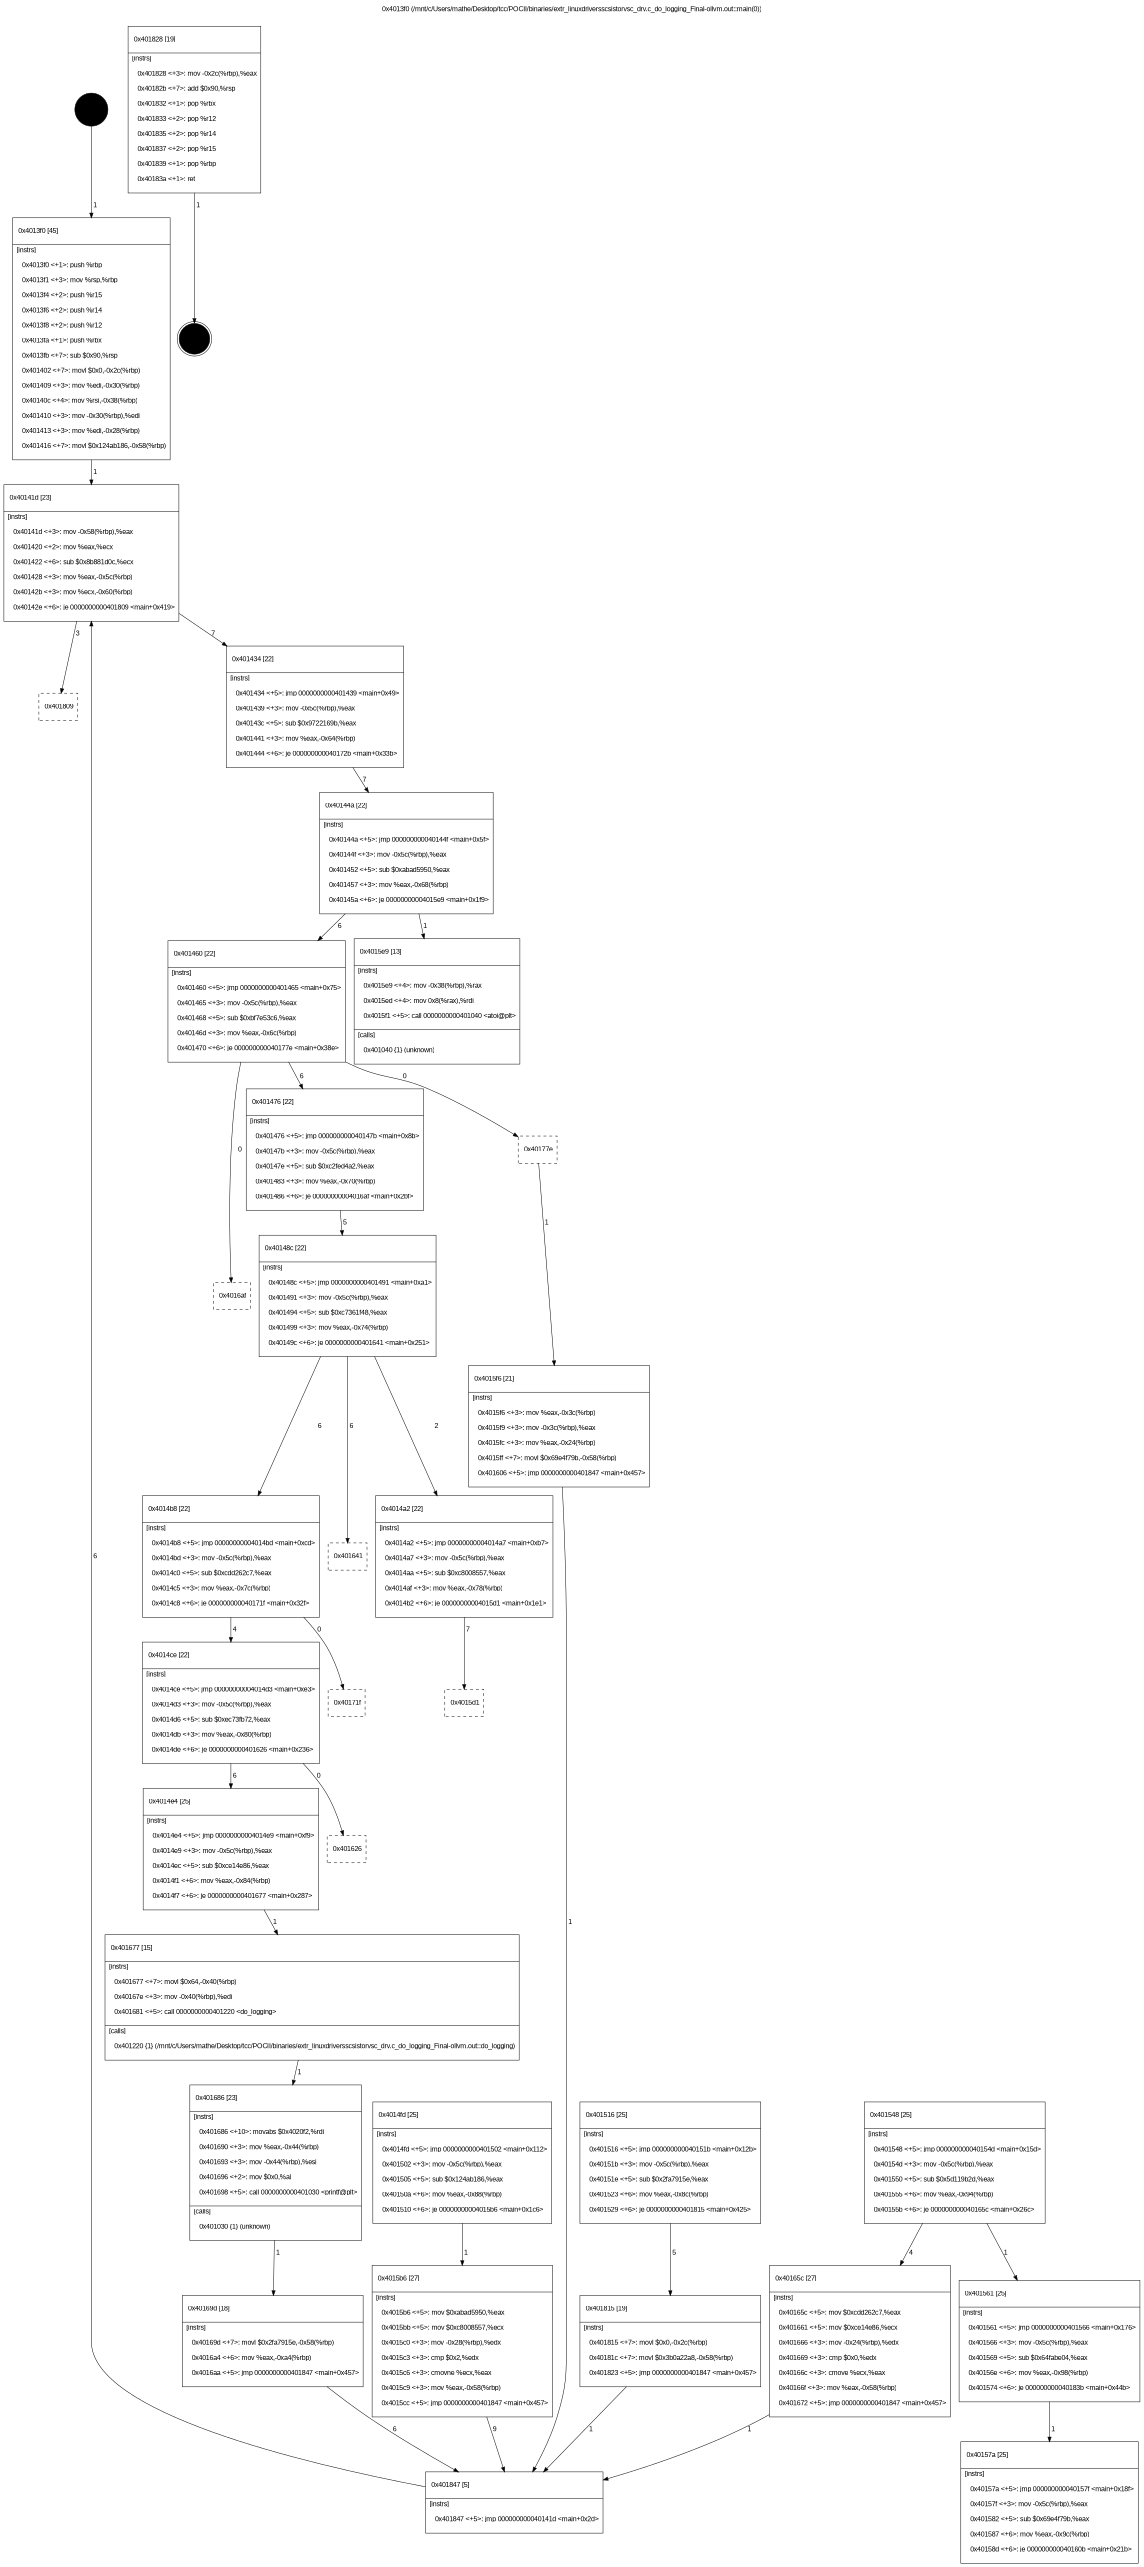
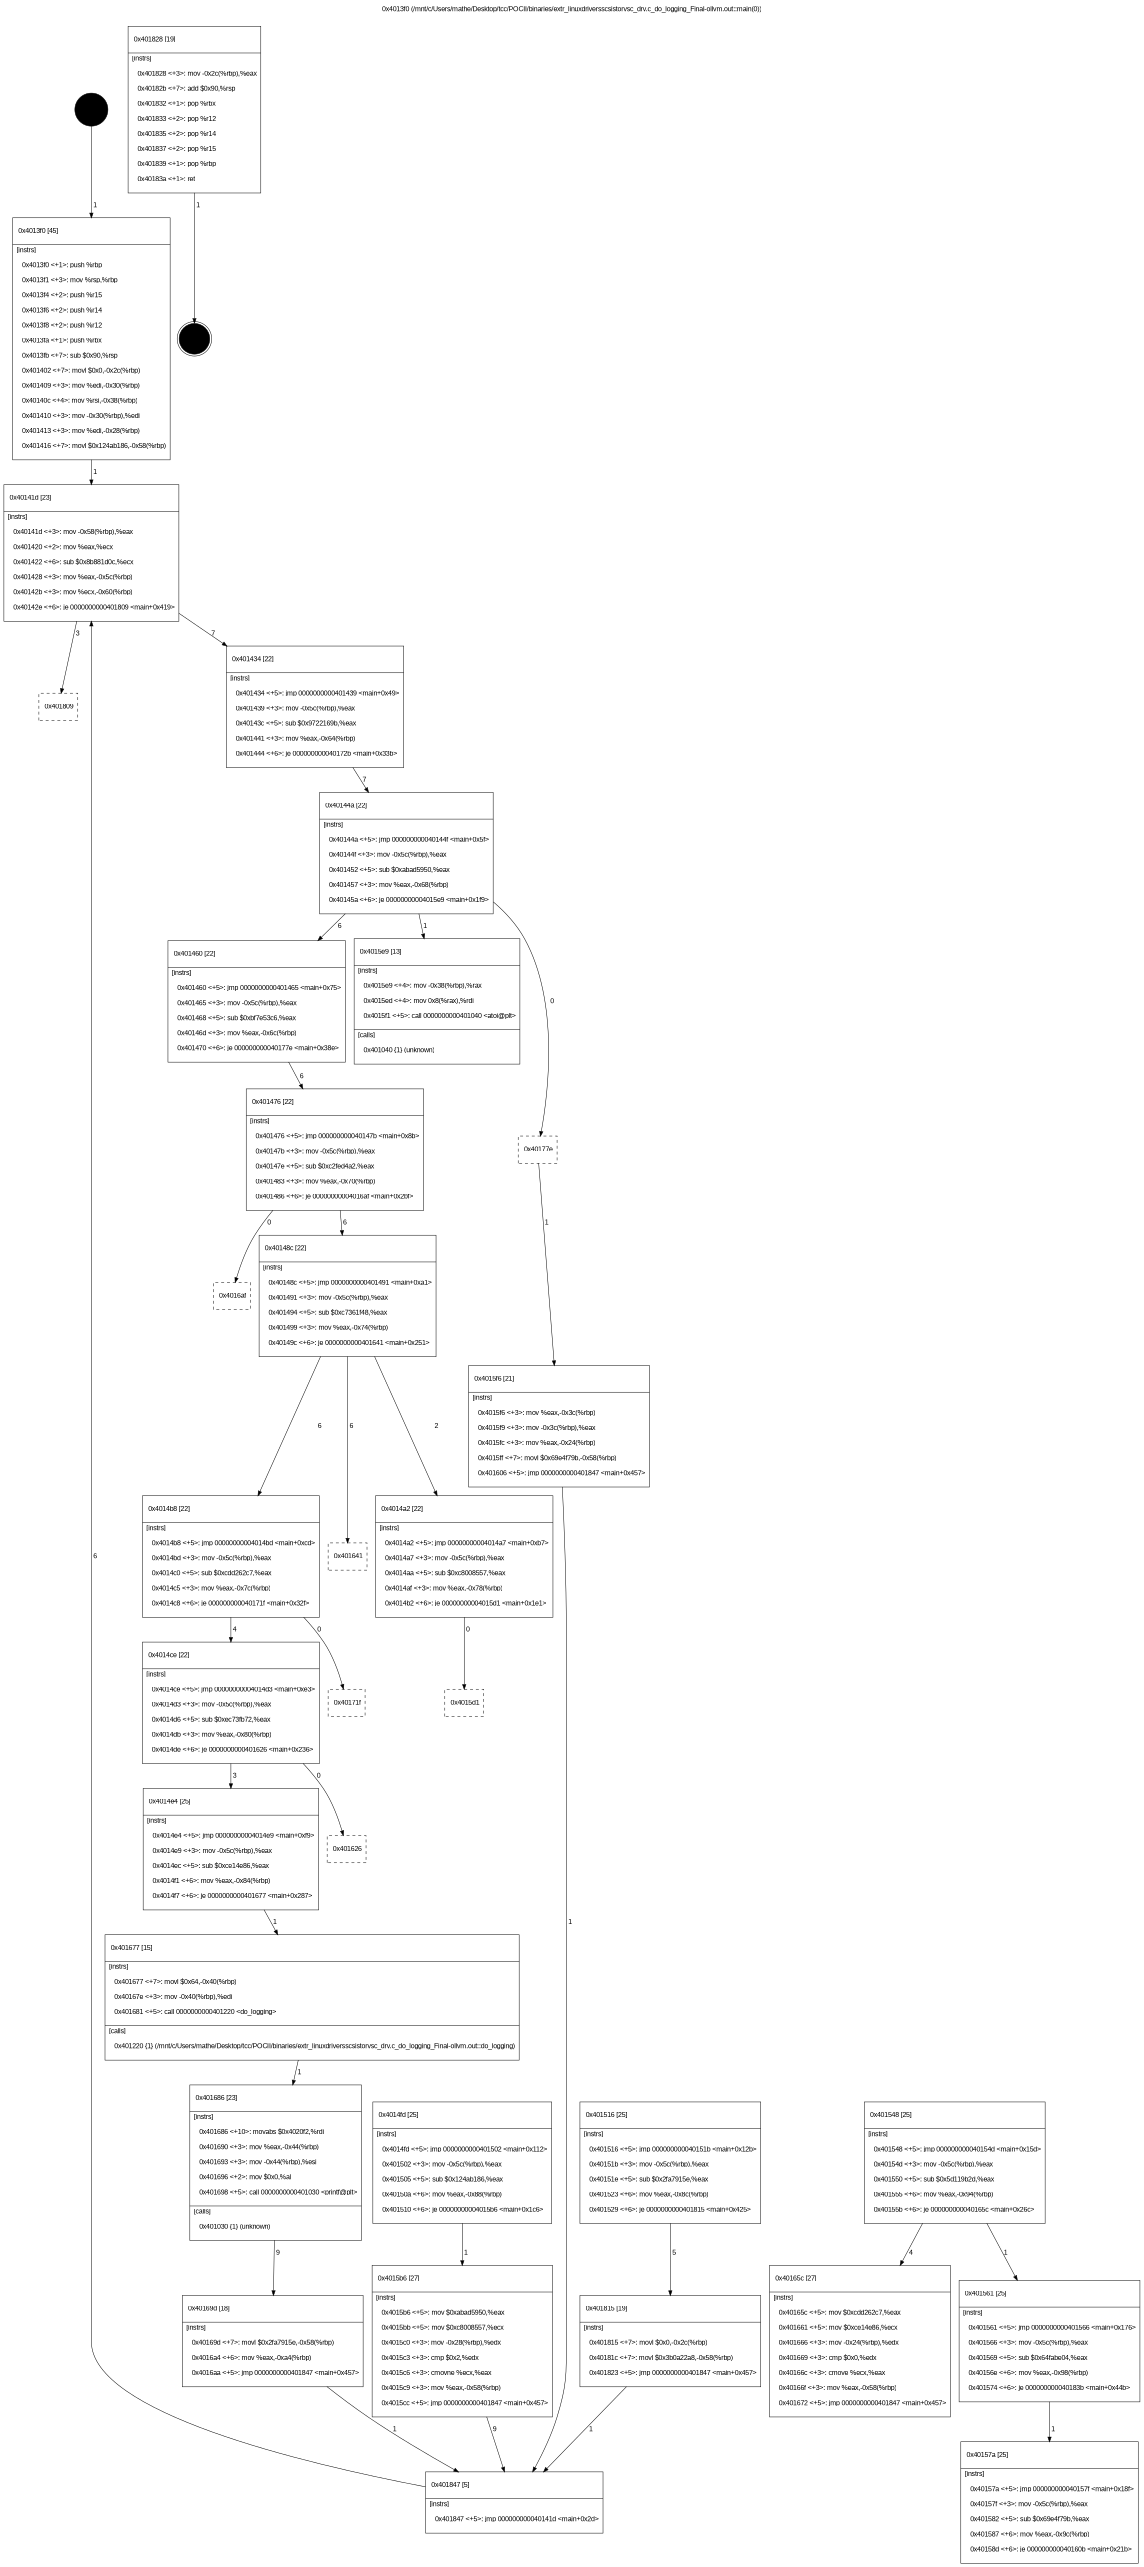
(433, 1091) -> (546, 1009)
(230, 1169) -> (251, 1242)
(344, 1223) -> (344, 1223)
(467, 1630) -> (467, 1630)
(234, 1776) -> (234, 1776)
(277, 2253) -> (277, 2253)
(394, 2429) -> (394, 2429)
(690, 2451) -> none
